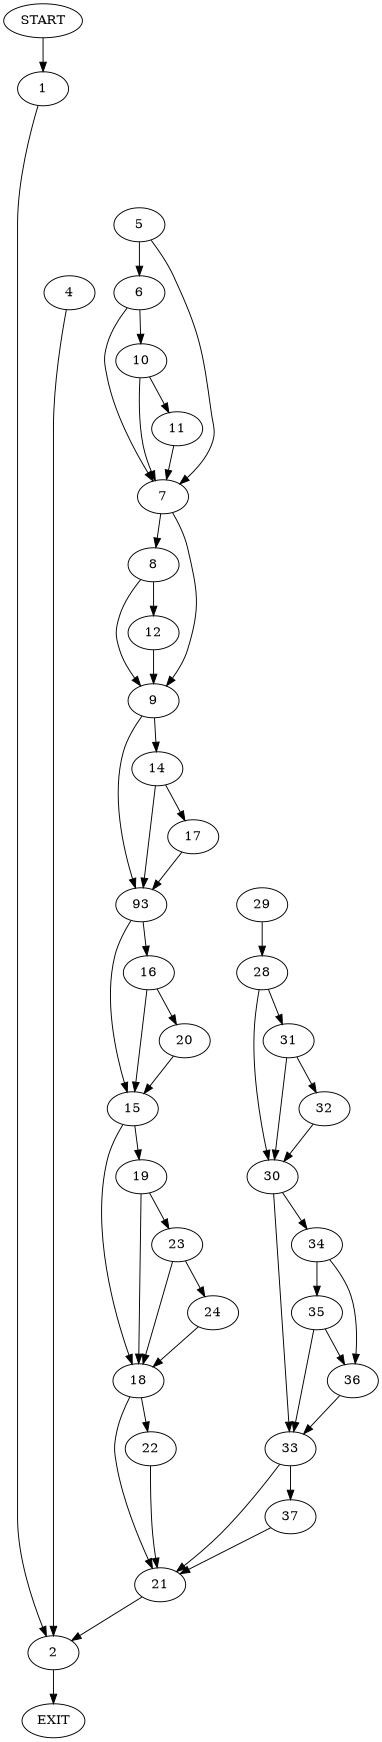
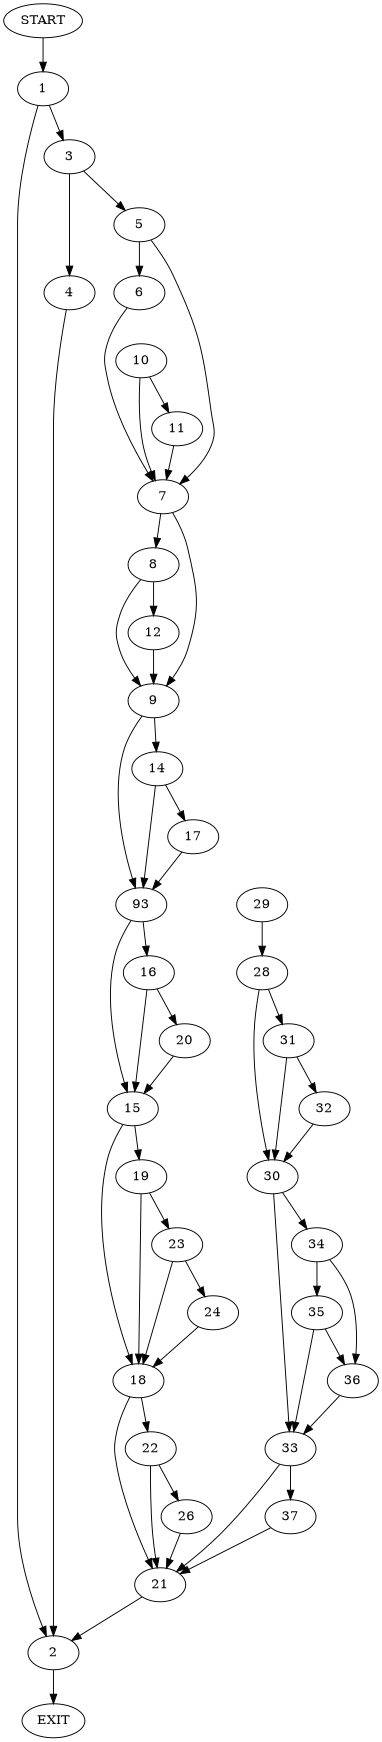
none -> (70, 157)
(140, 322) -> none
none -> (187, 1517)
